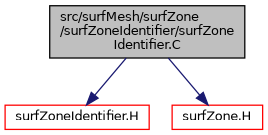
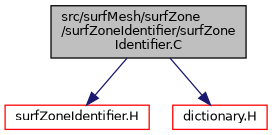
(217, 117) -> (220, 117)
